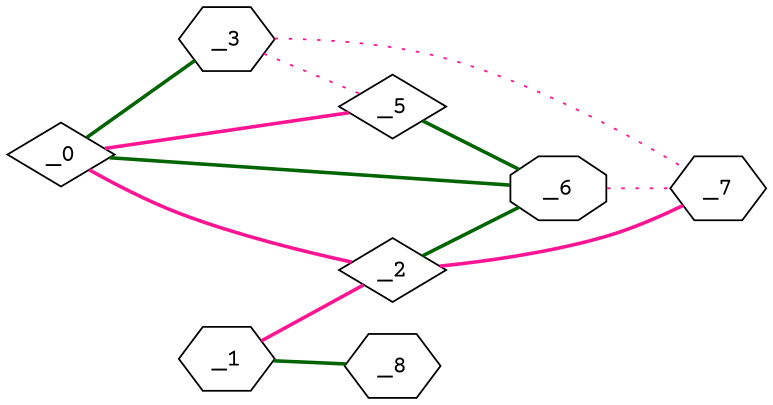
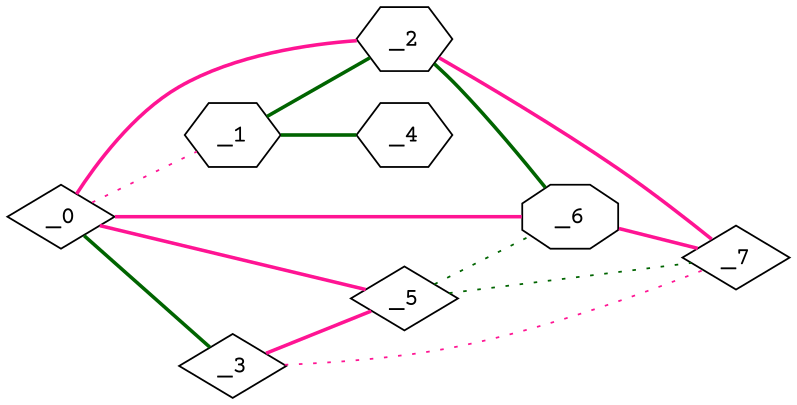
(227, 39) -> (233, 366)
(312, 74) -> (319, 332)
(471, 145) -> (483, 260)
(310, 171) -> (318, 217)
none -> (144, 177)
(639, 188) -> (658, 238)
(718, 188) -> (736, 258)
(393, 270) -> (404, 39)
none -> (570, 278)
(312, 313) -> (318, 87)
(393, 366) -> (404, 135)
